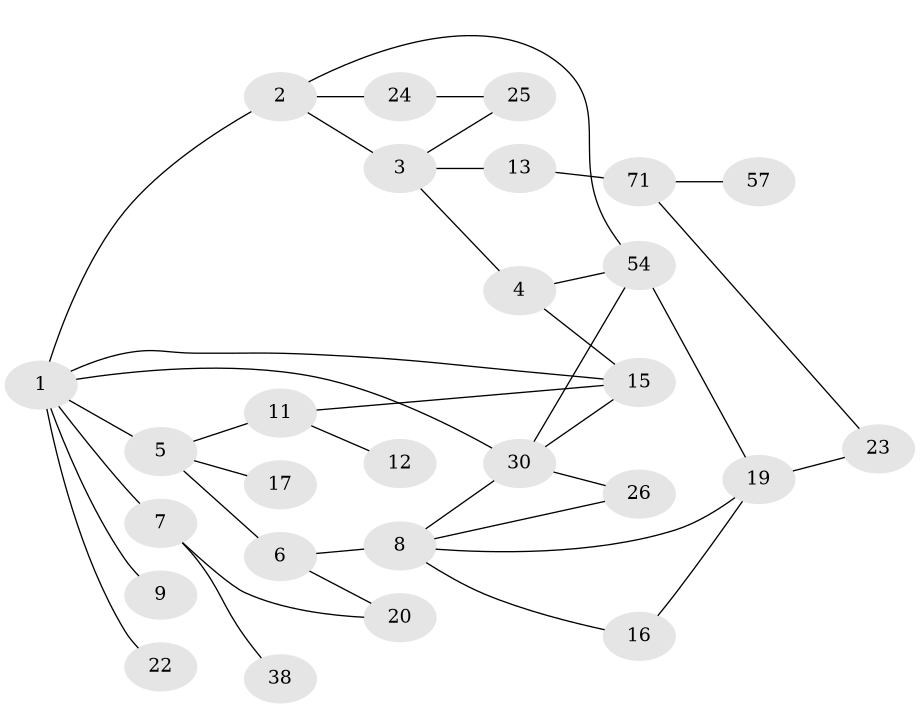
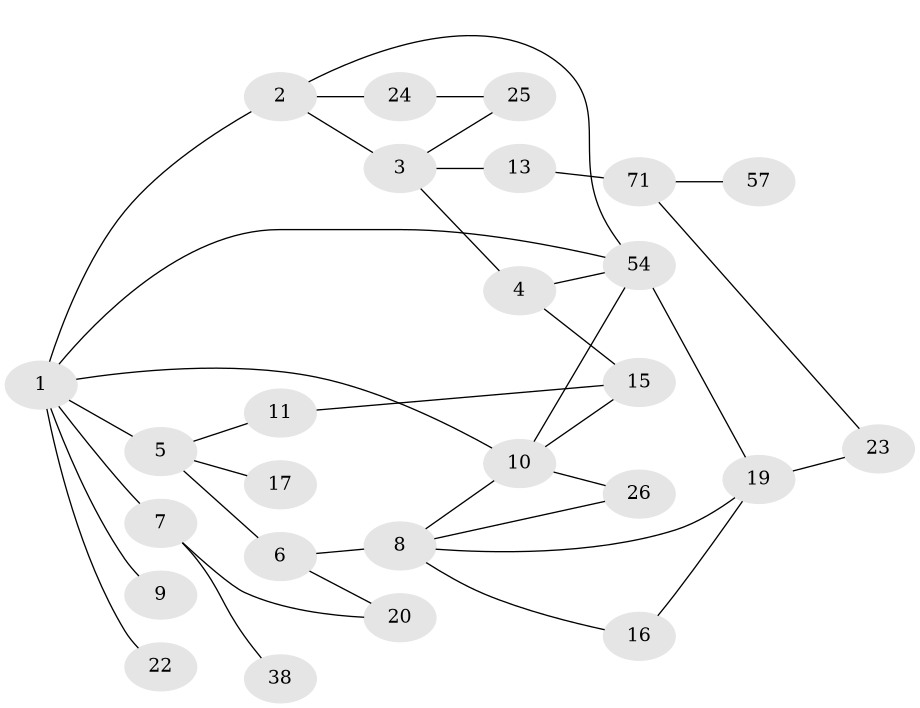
(336, 356) -> (311, 230)
(400, 464) -> none
(520, 464) -> (520, 464)
